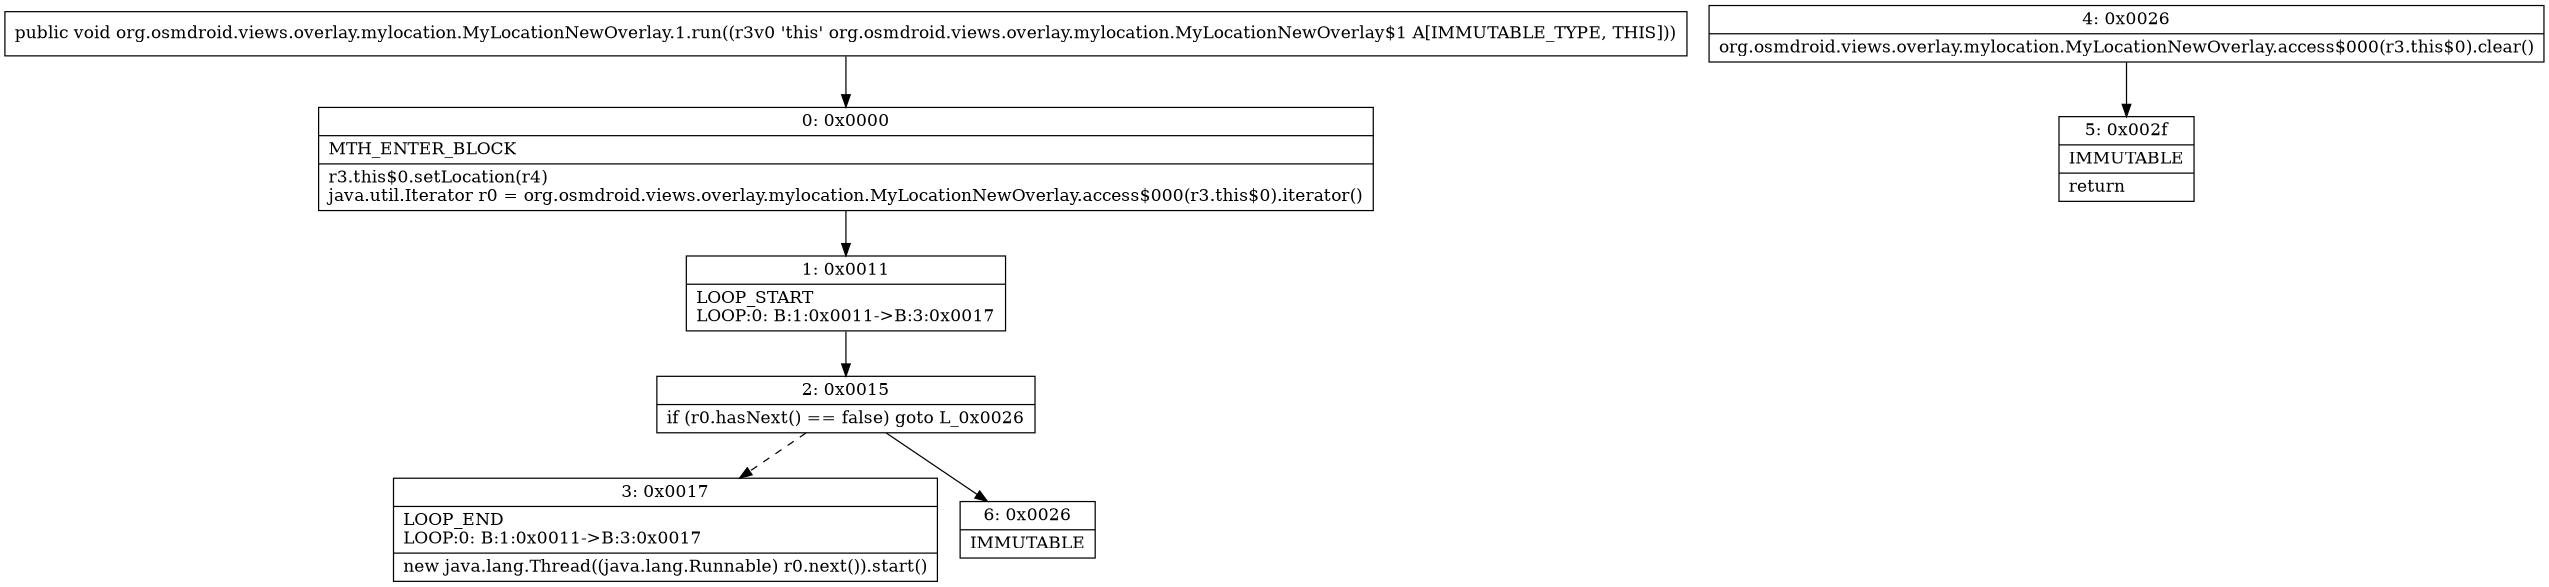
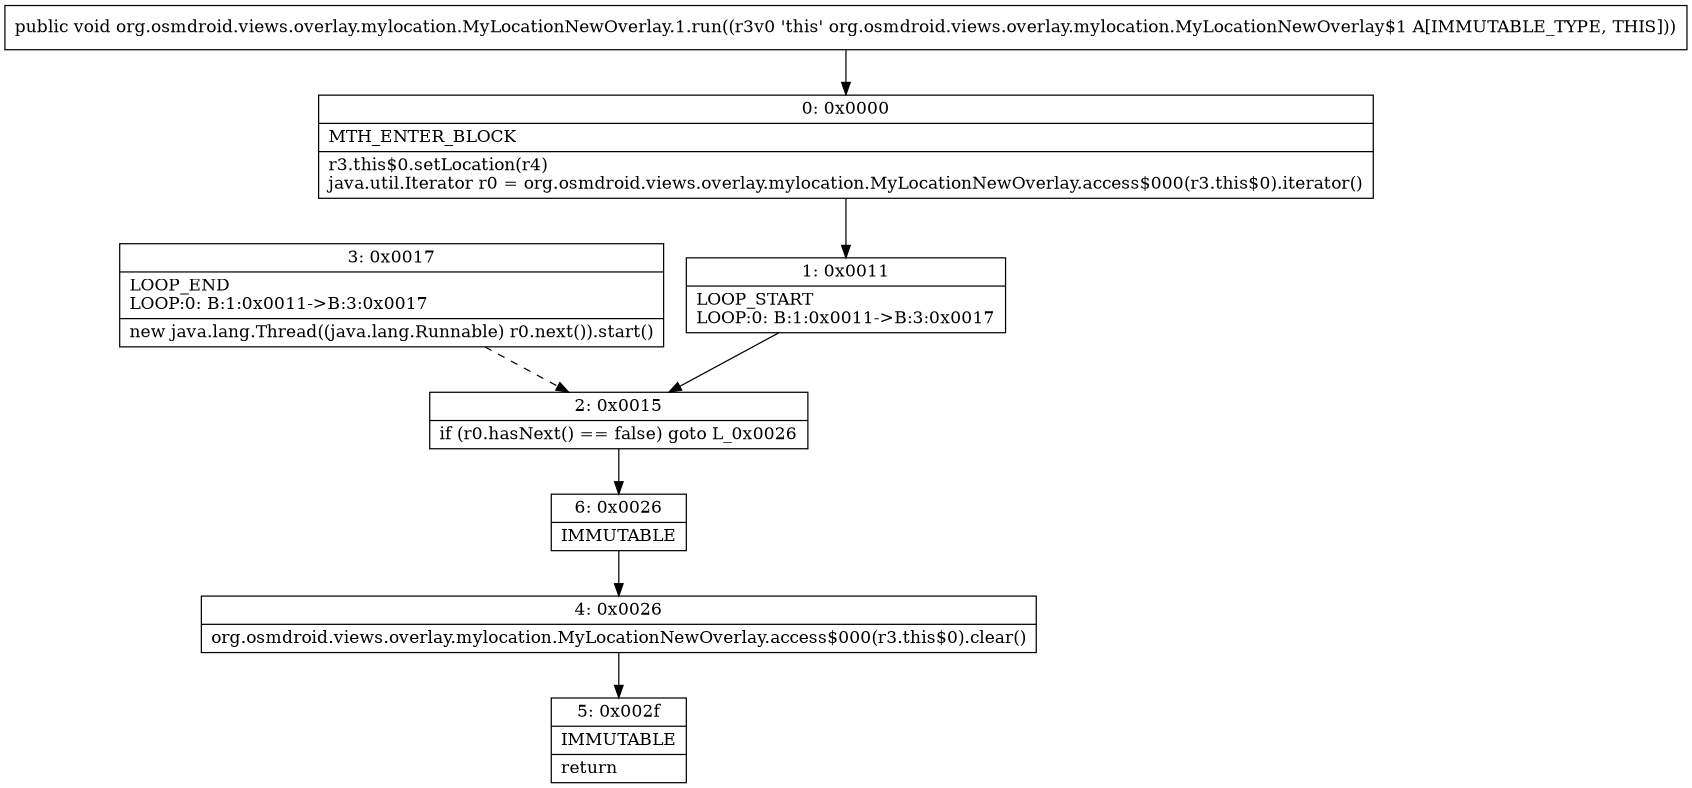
(778, 452) -> (521, 367)
none -> (619, 567)
